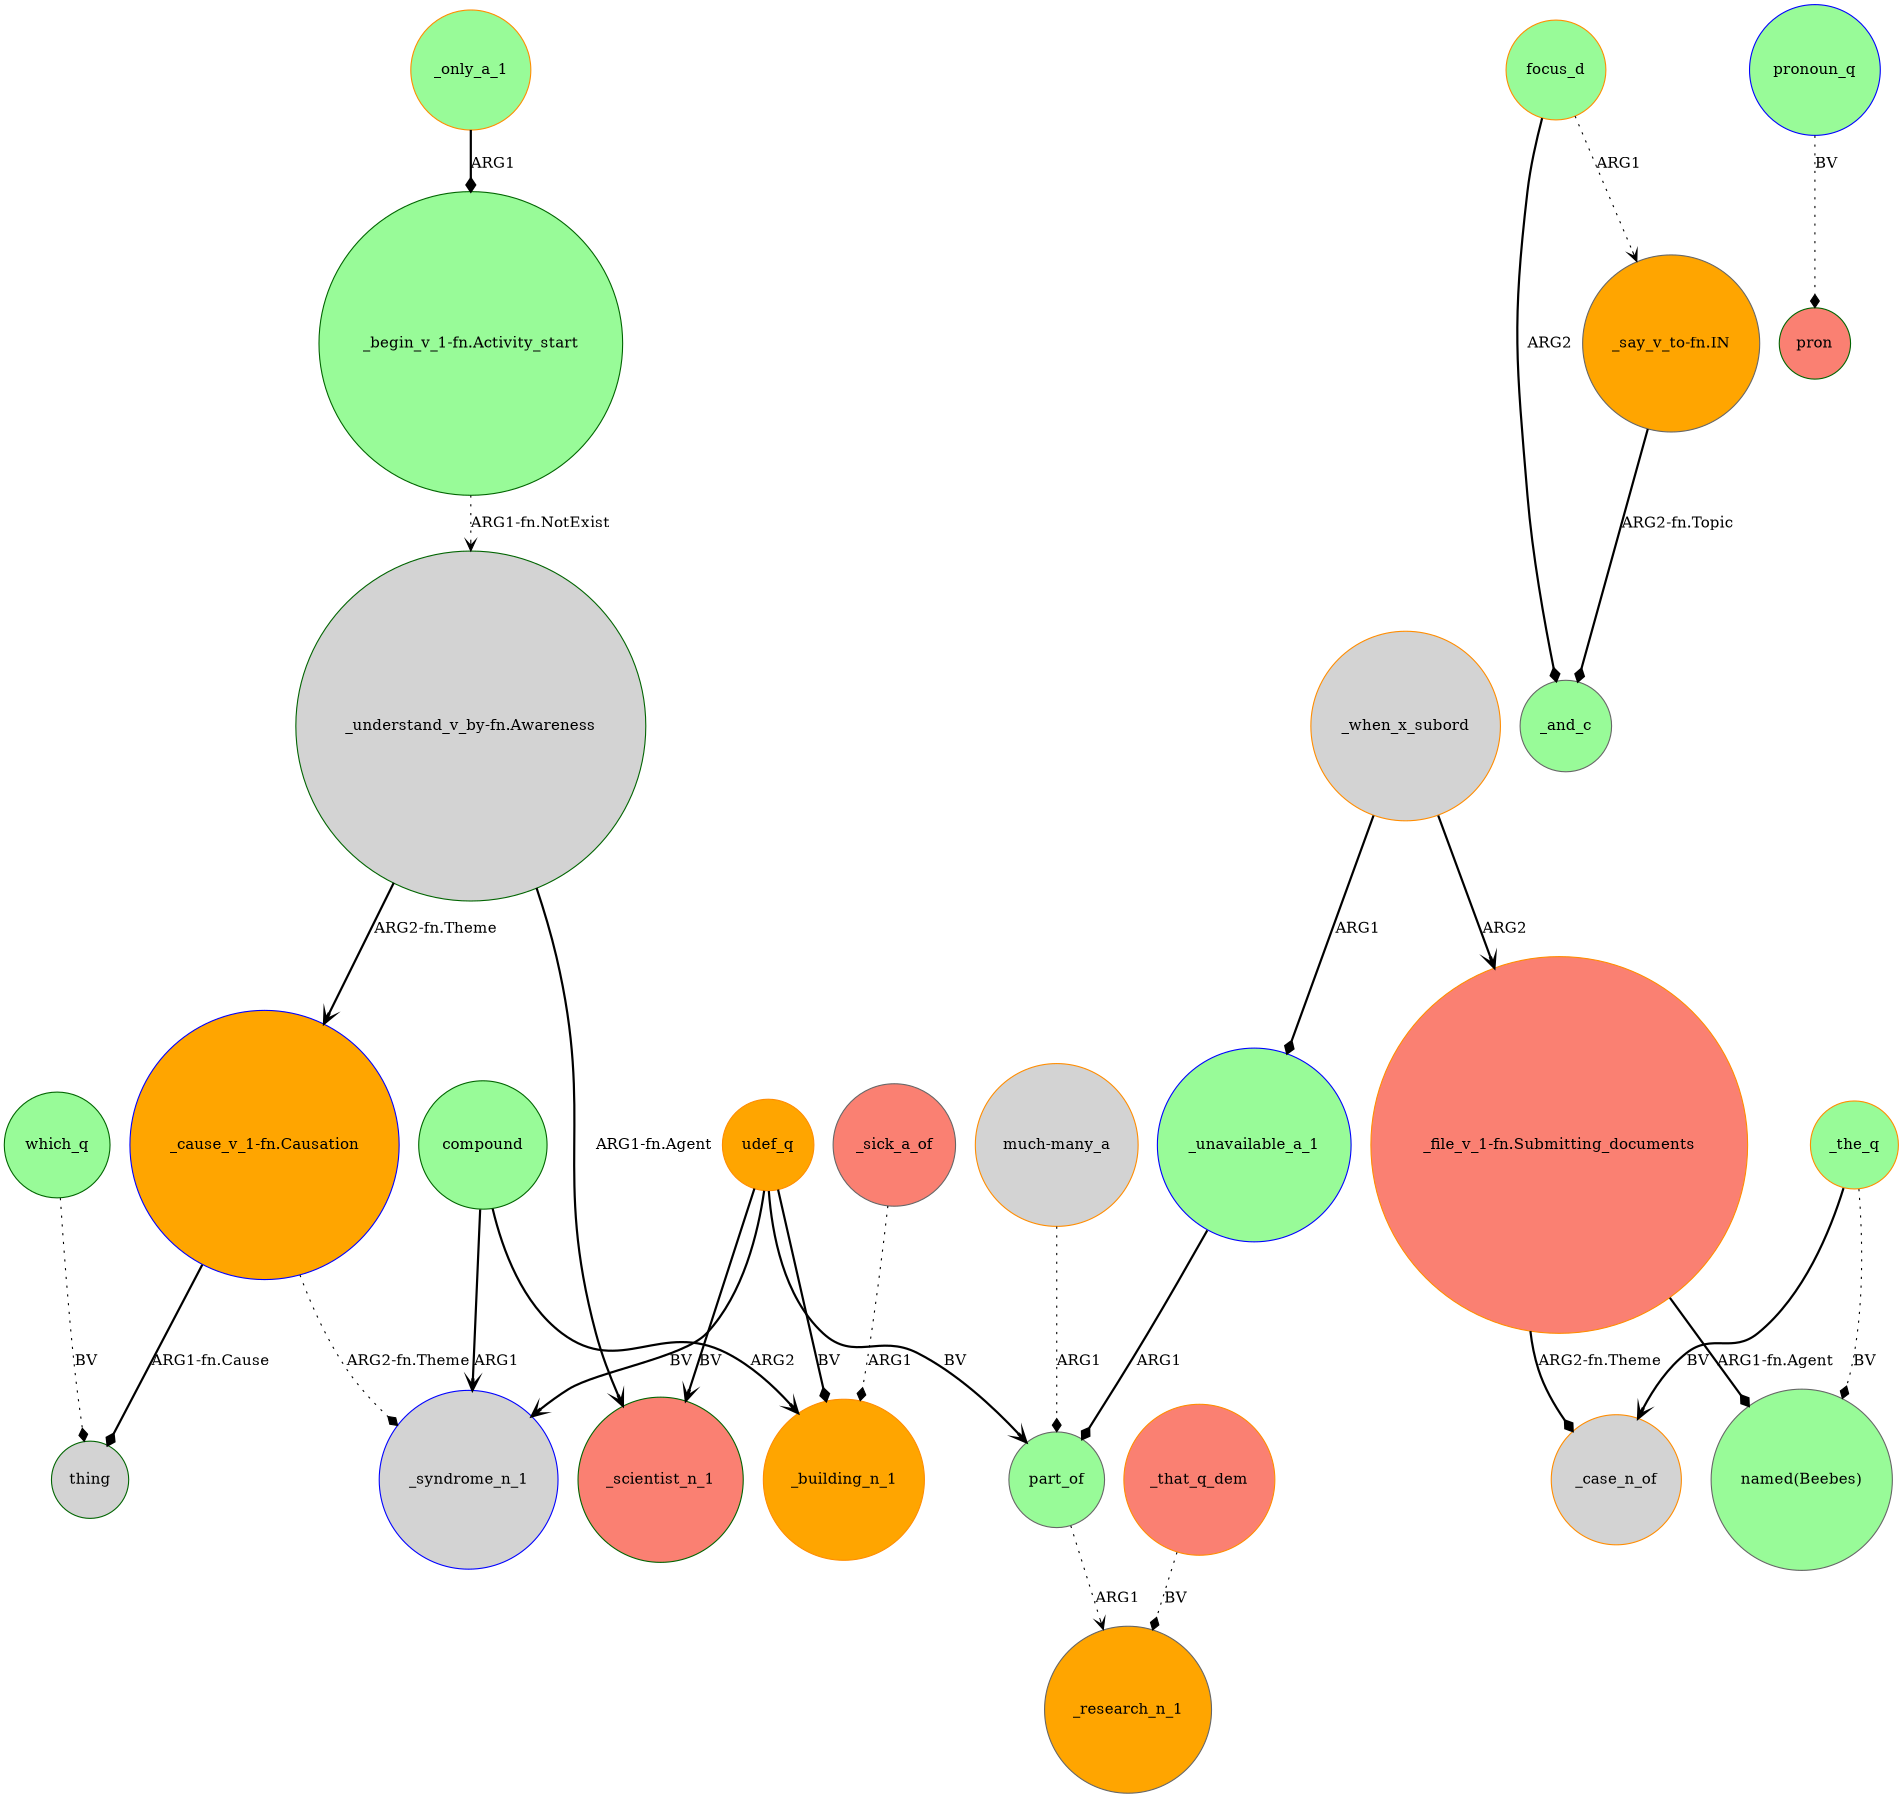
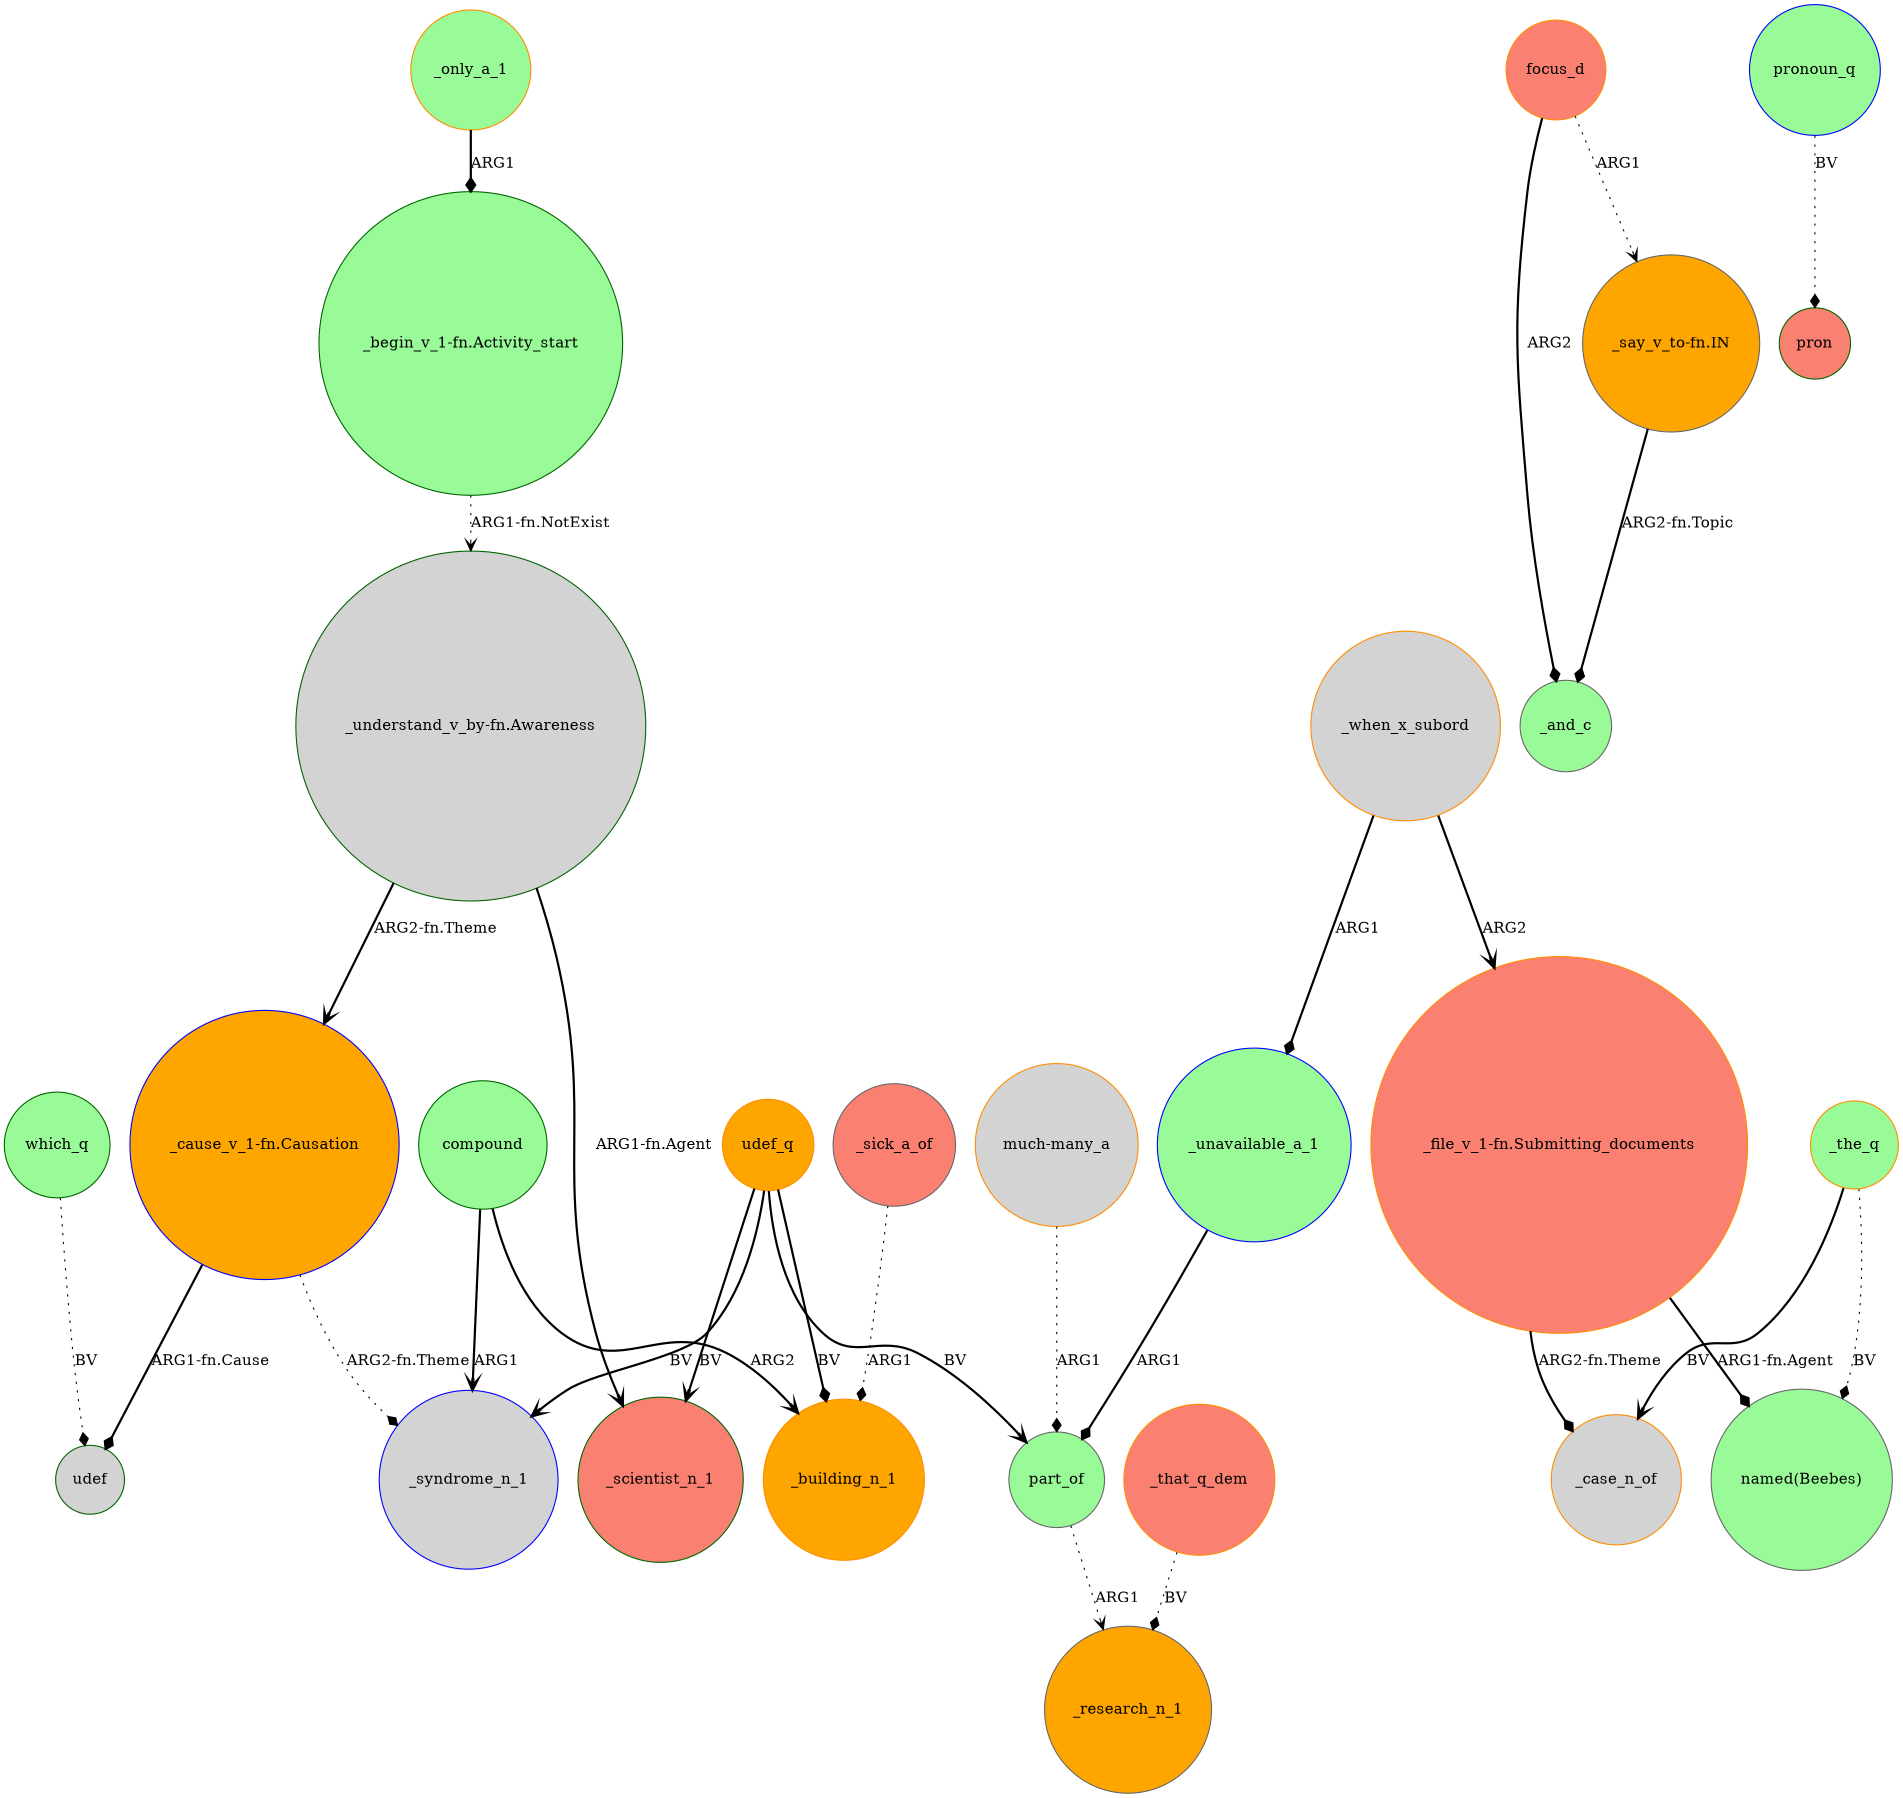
(1556, 70) -> (1556, 70)
(90, 1480) -> (90, 1480)
